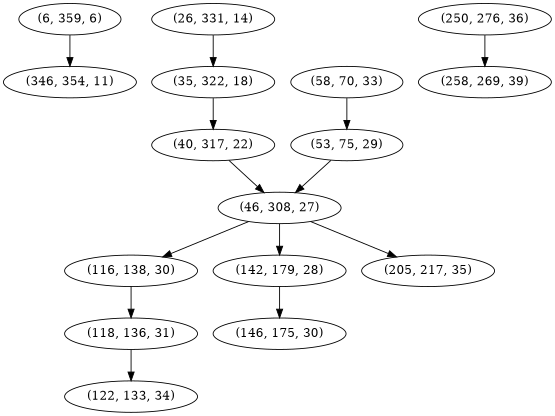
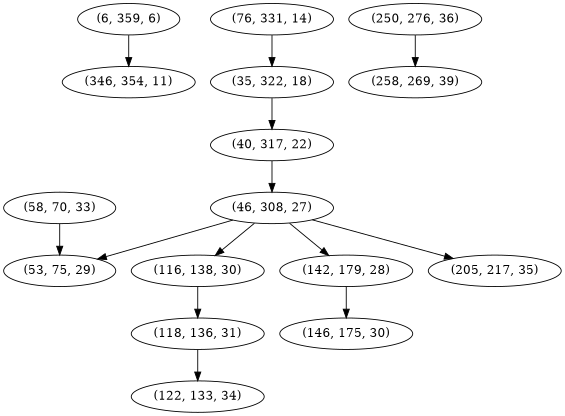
(213, 19) -> (272, 19)
(316, 174) -> (169, 238)
